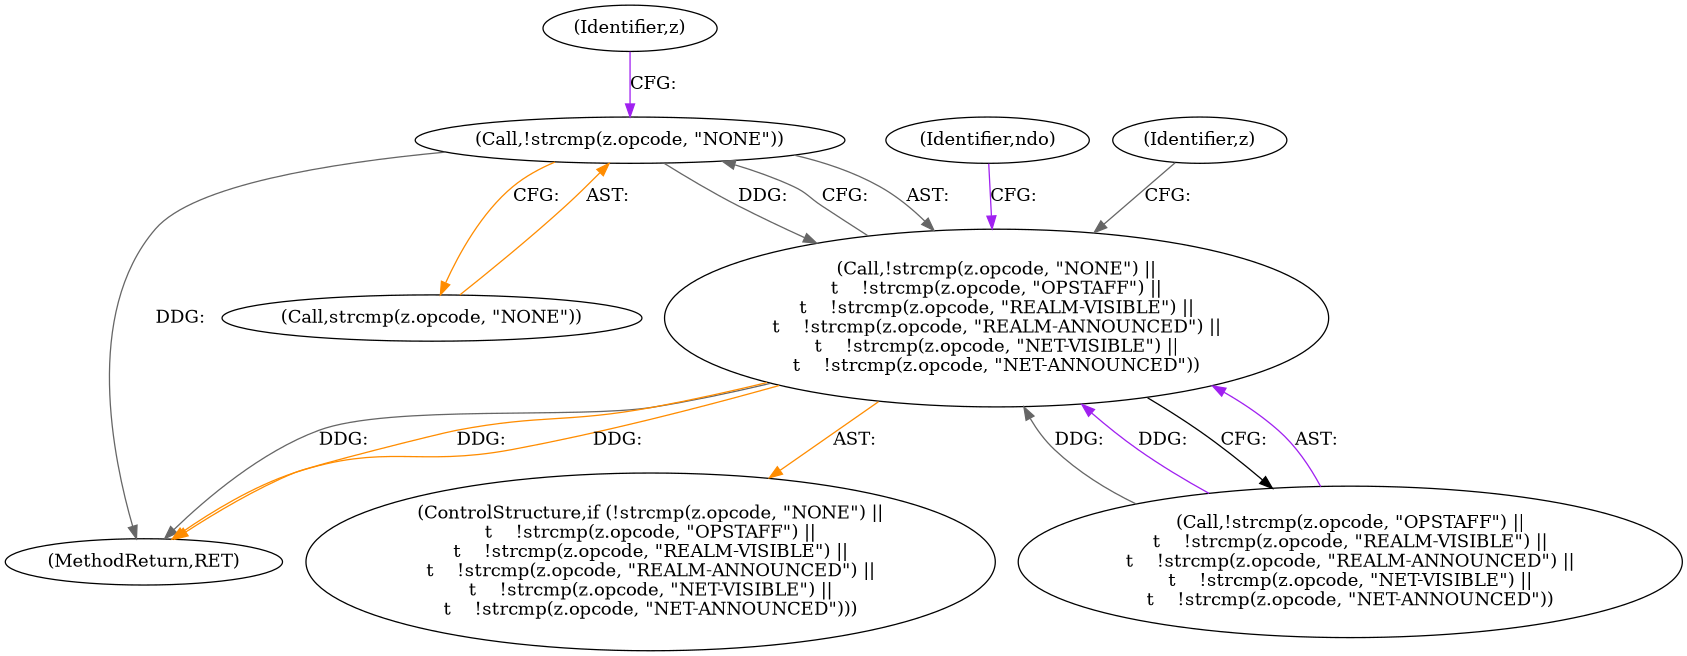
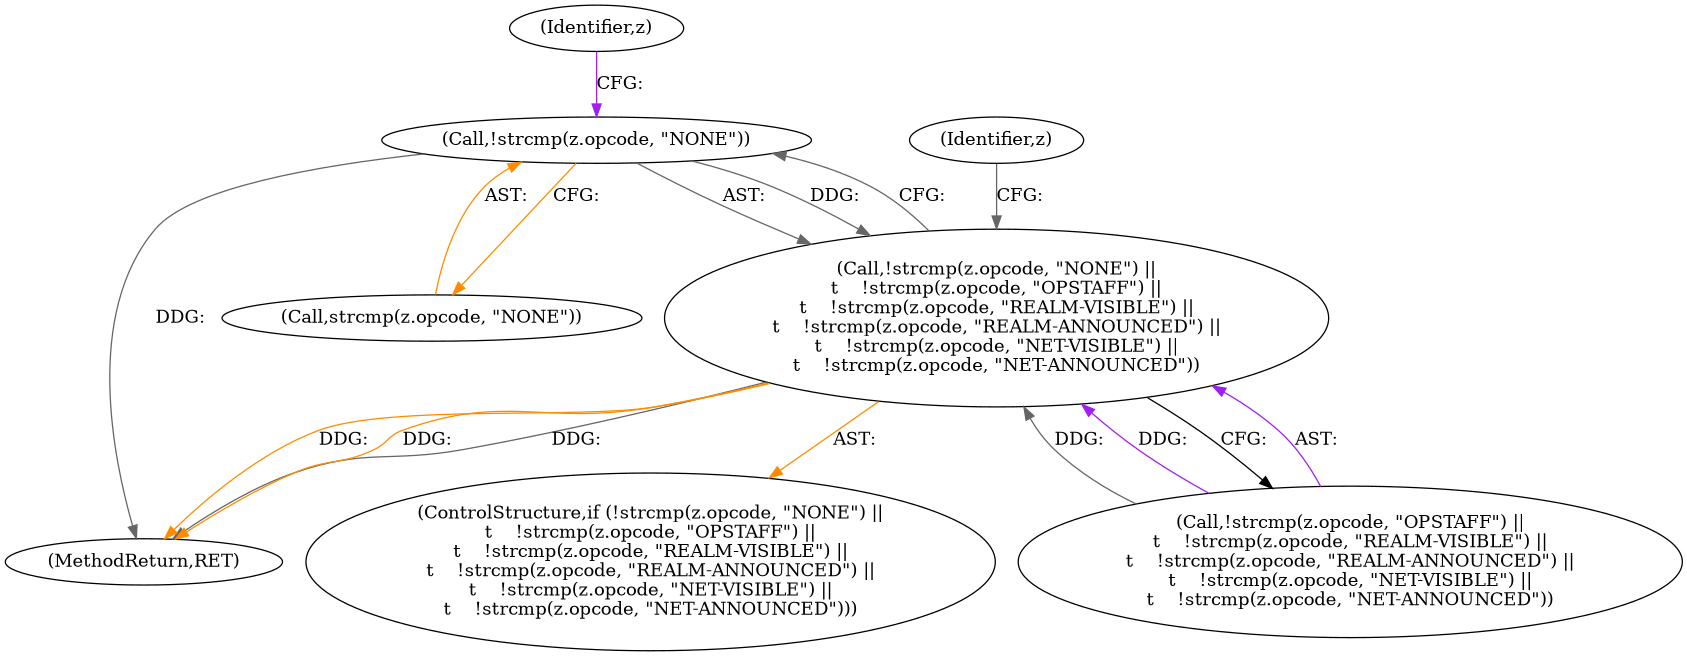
(988, 140) -> none
